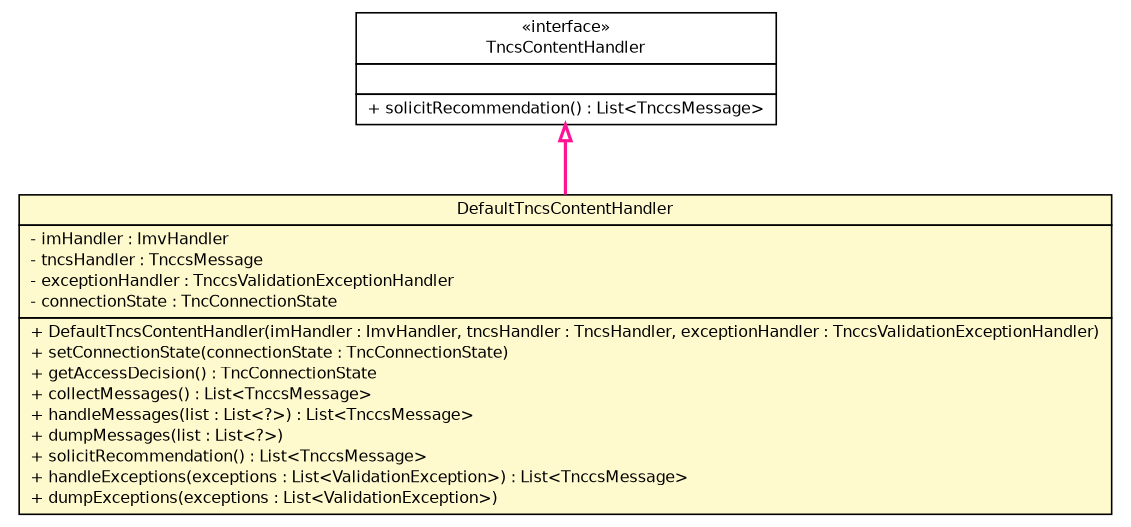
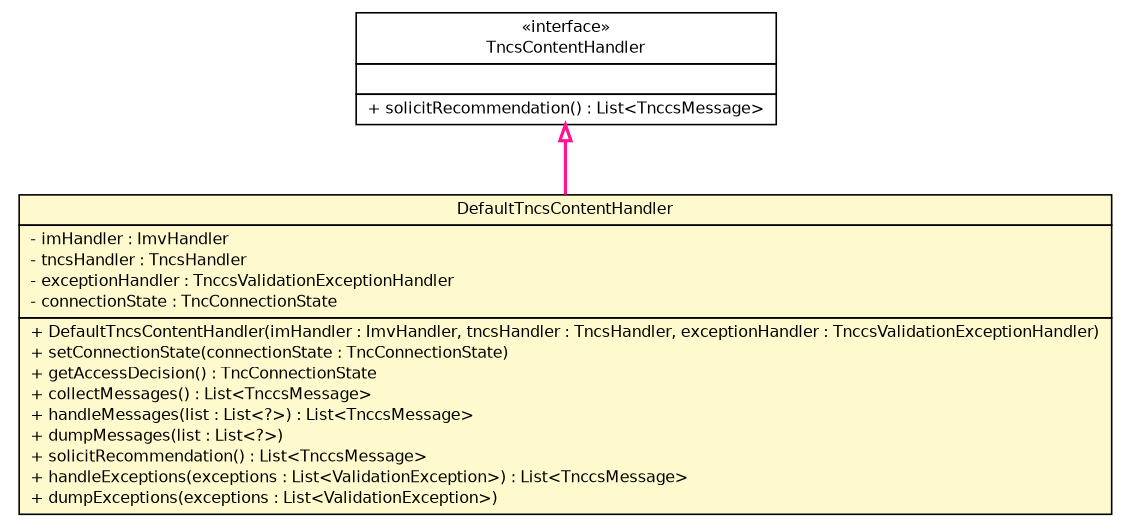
(147, 260) -> (139, 260)
